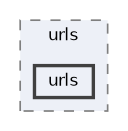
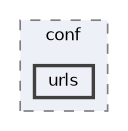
(64, 36) -> (64, 36)
